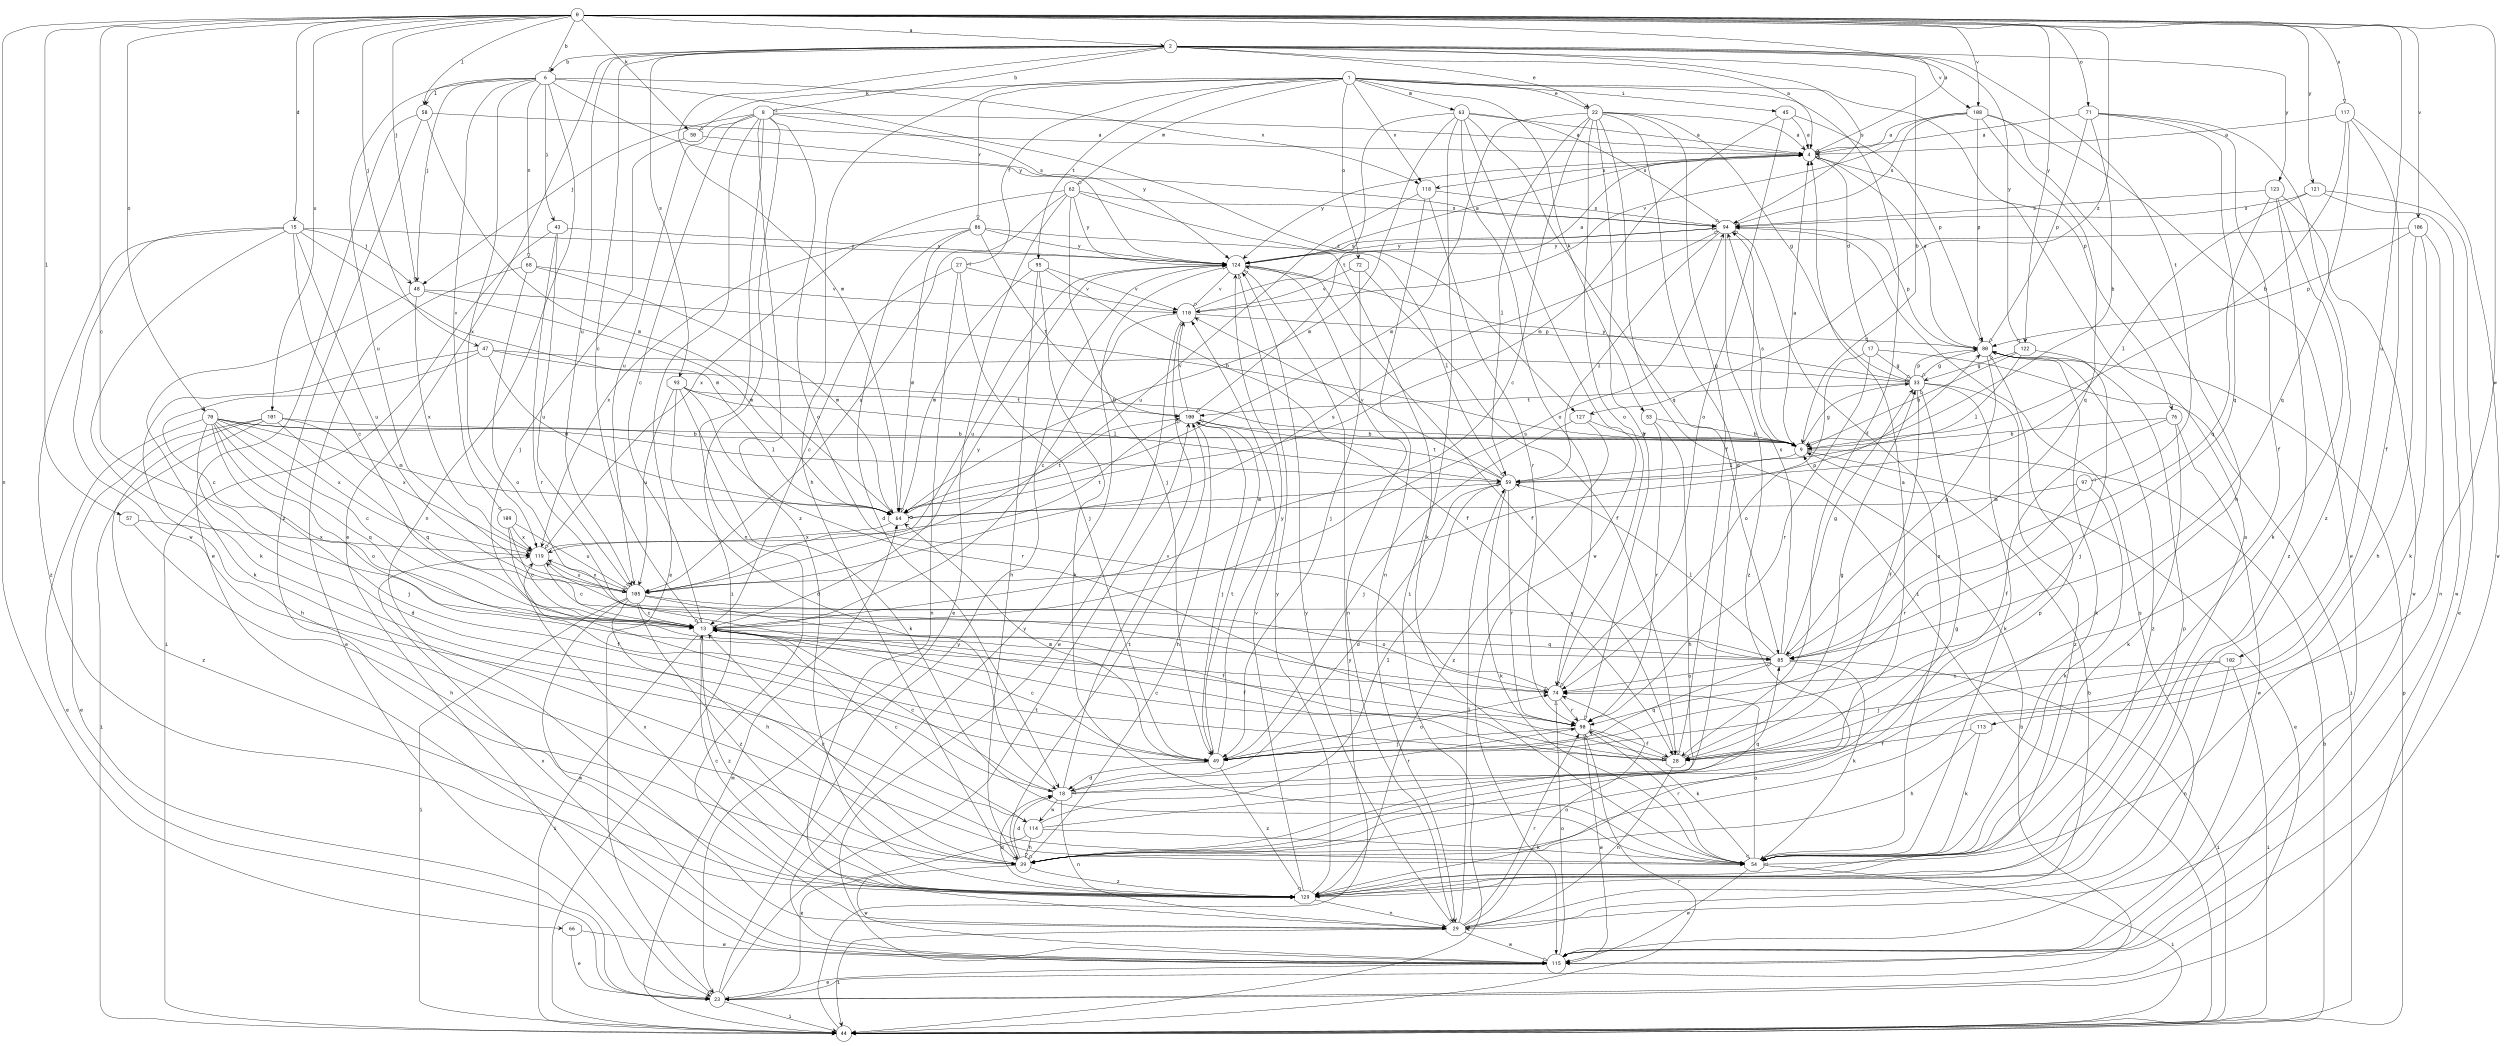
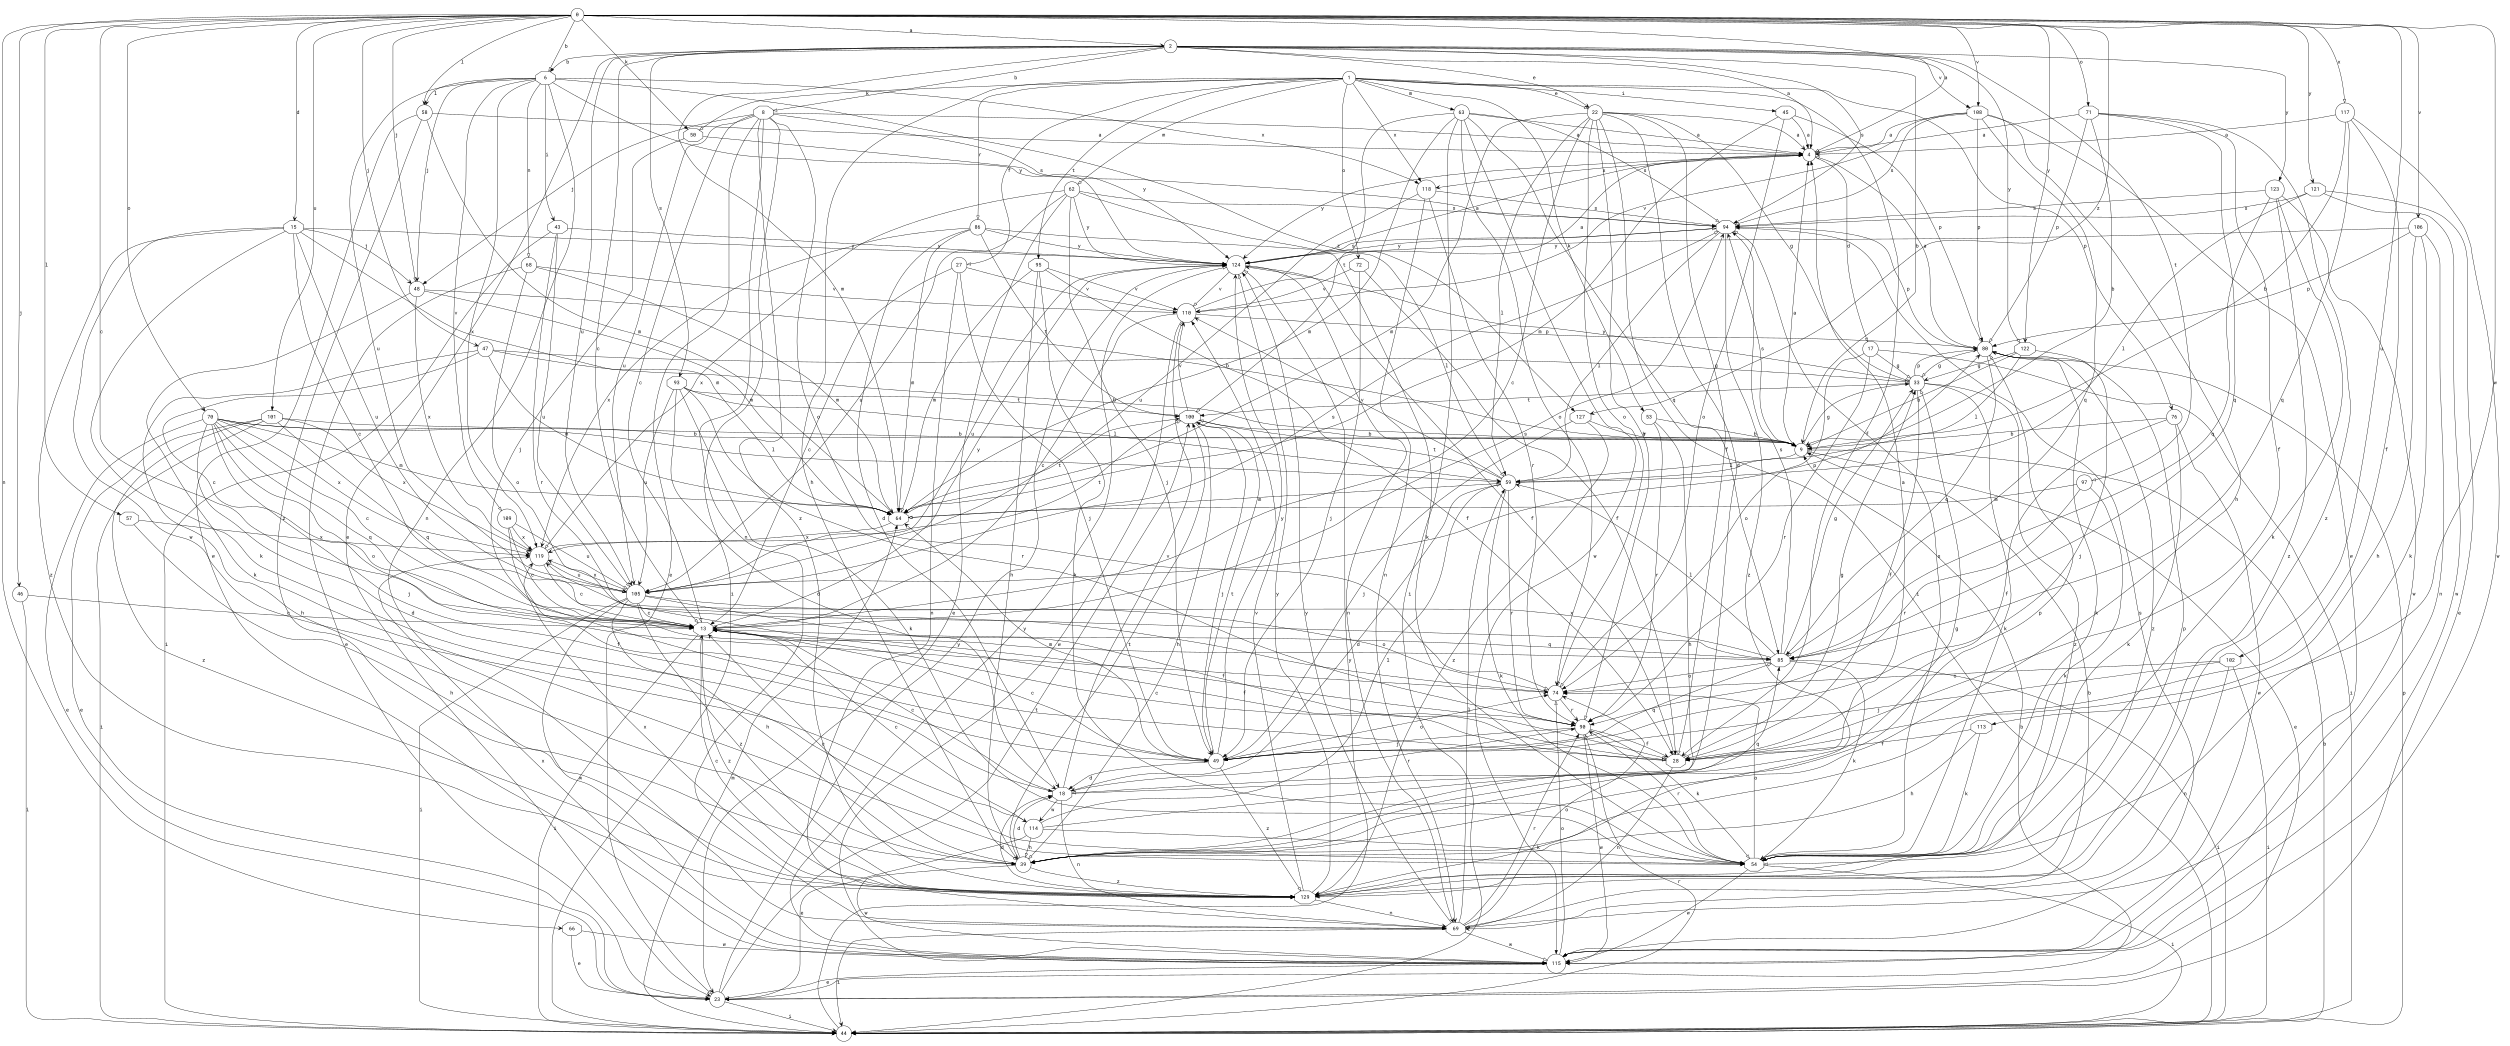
none -> (20, 594)
(2132, 759) -> none
(1456, 929) -> (1456, 929)
